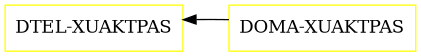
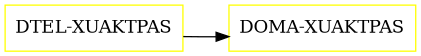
(213, 20) -> (200, 37)
